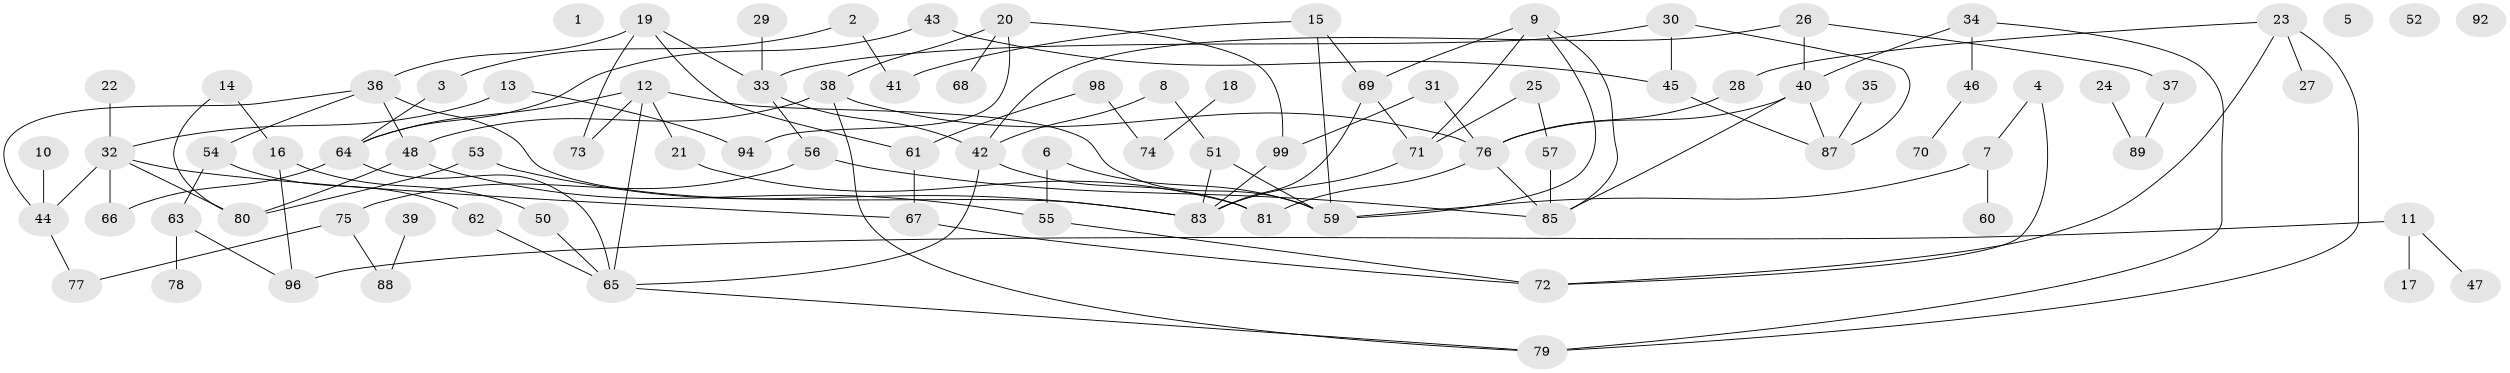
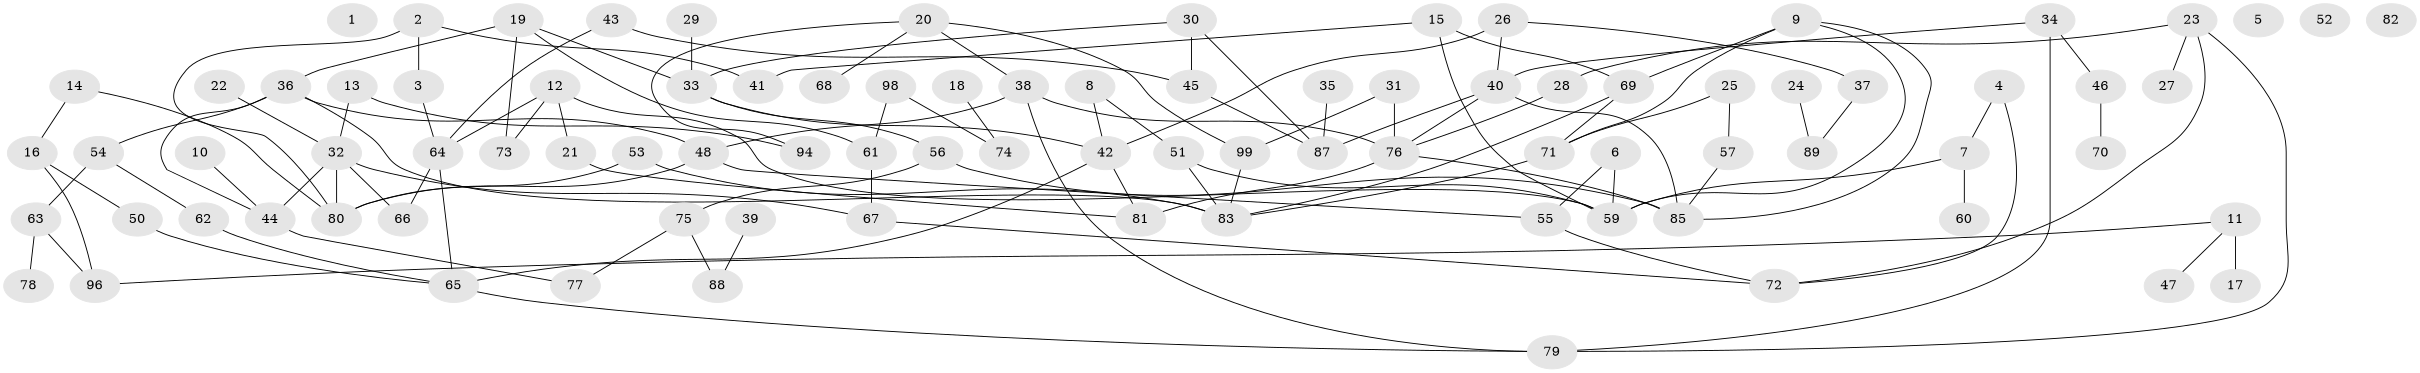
(2481, 20) -> (2391, 20)
none -> (184, 73)
(629, 182) -> none
